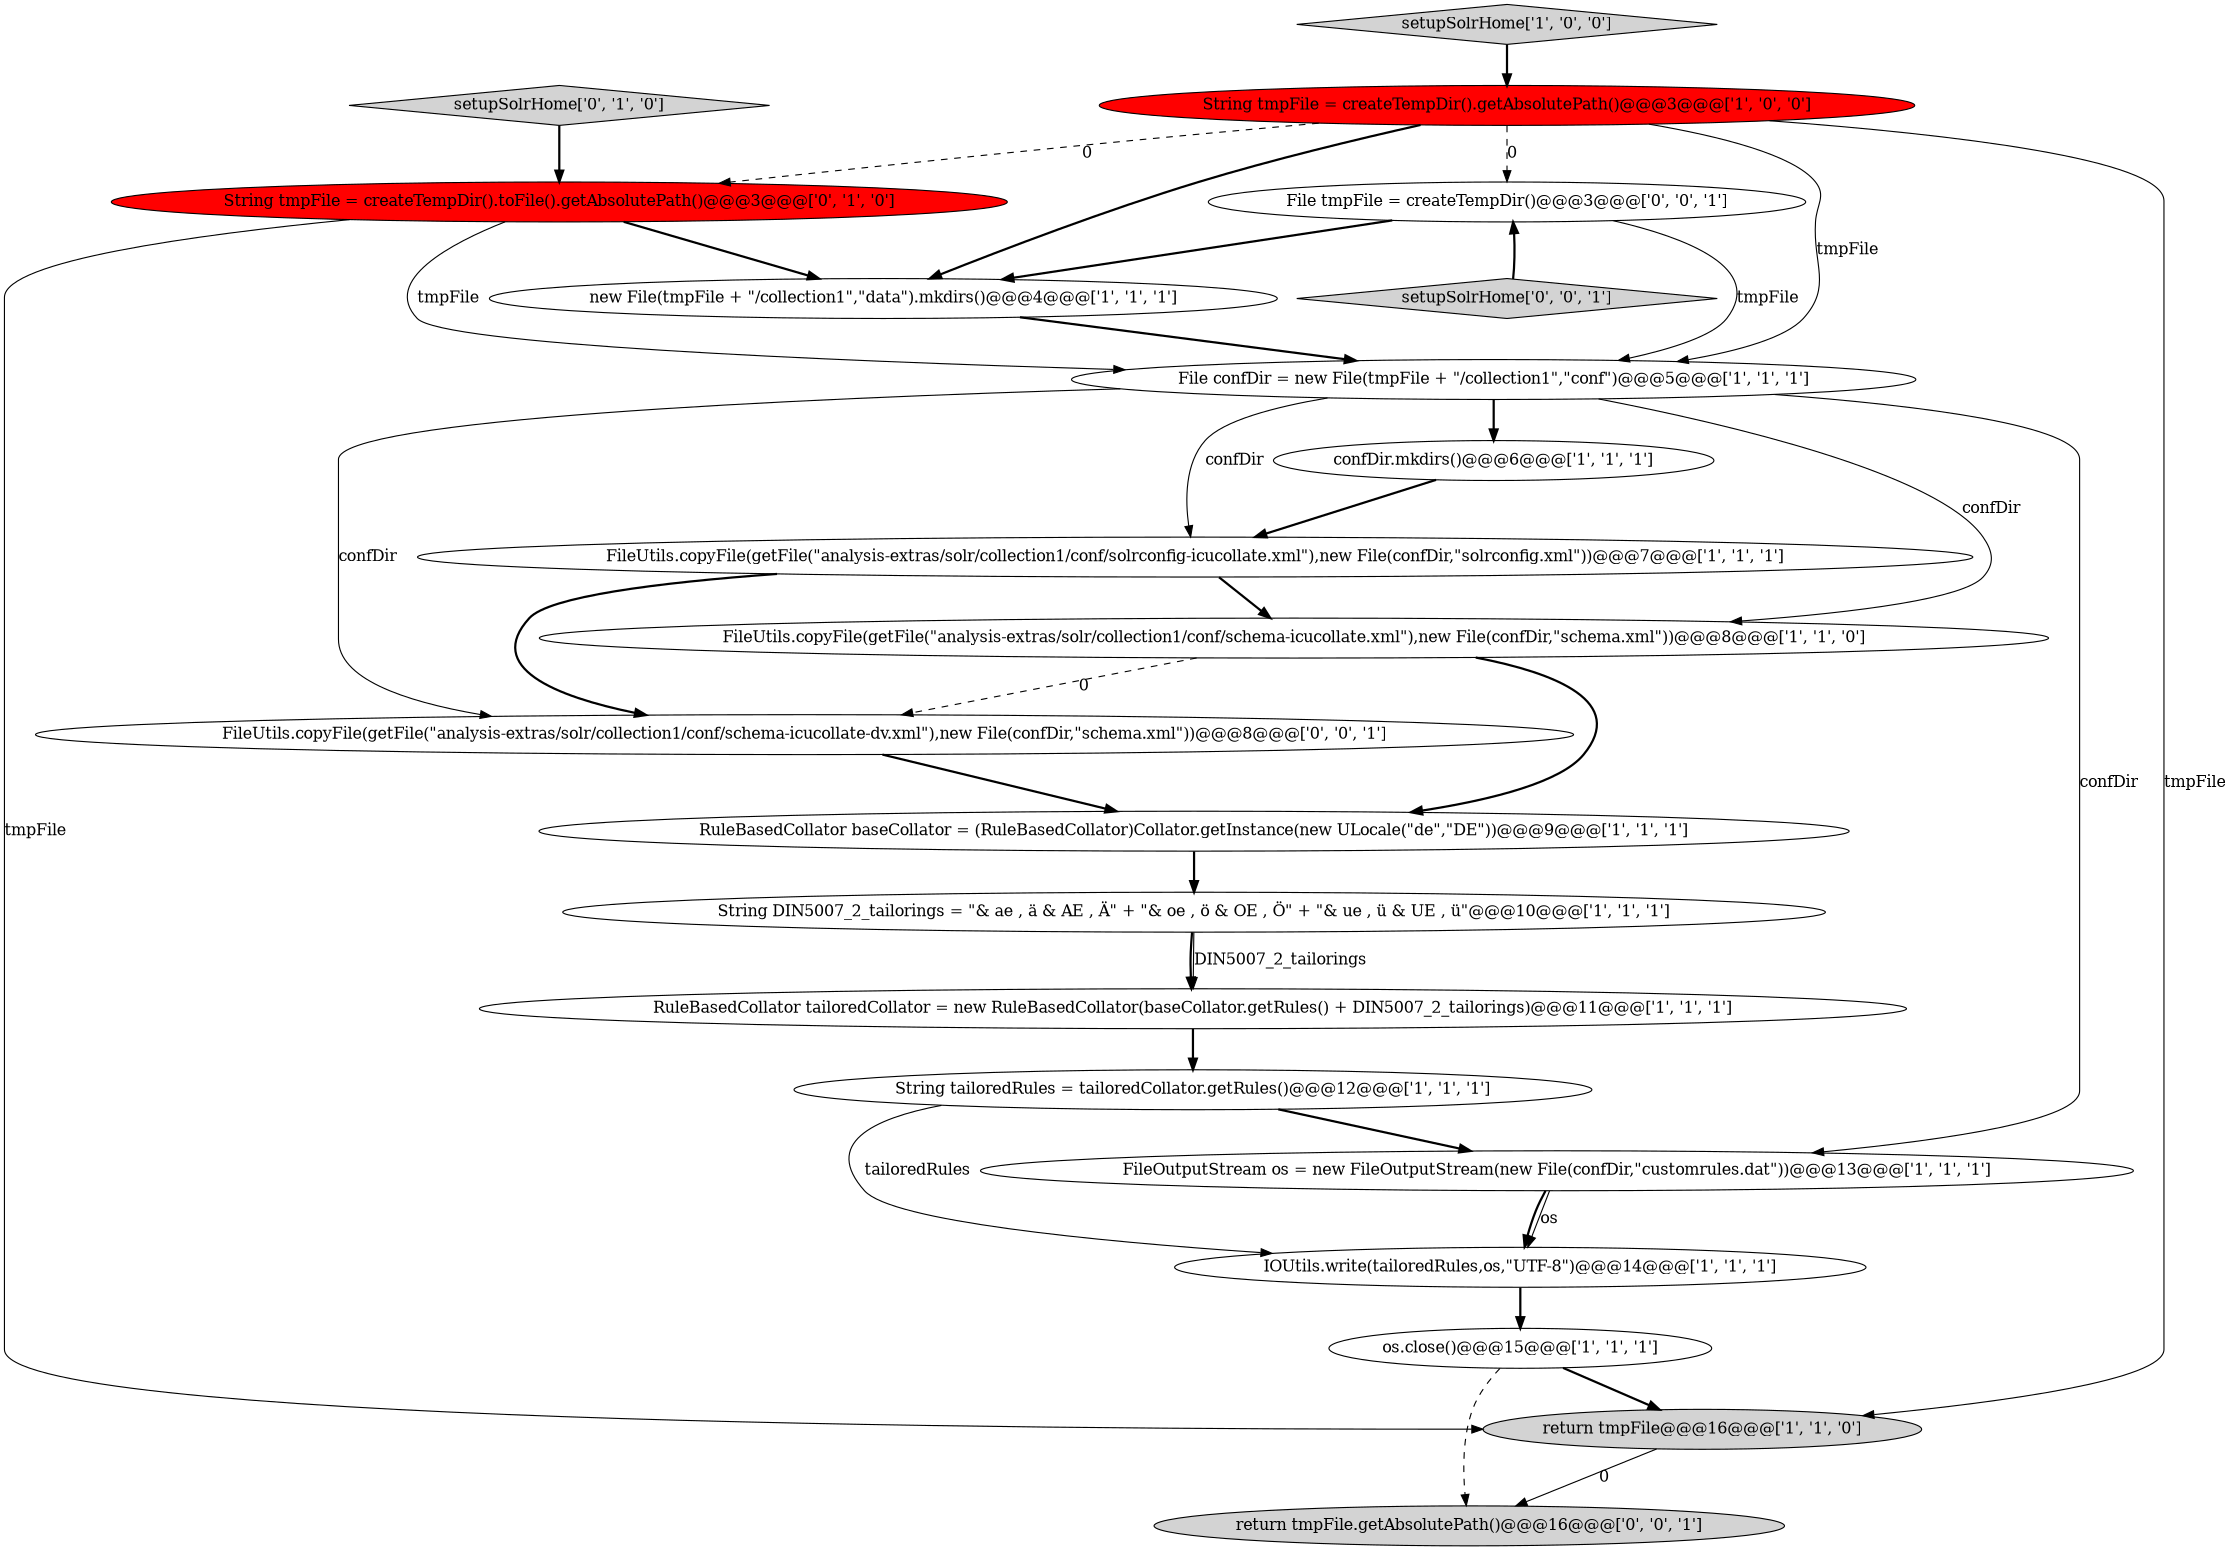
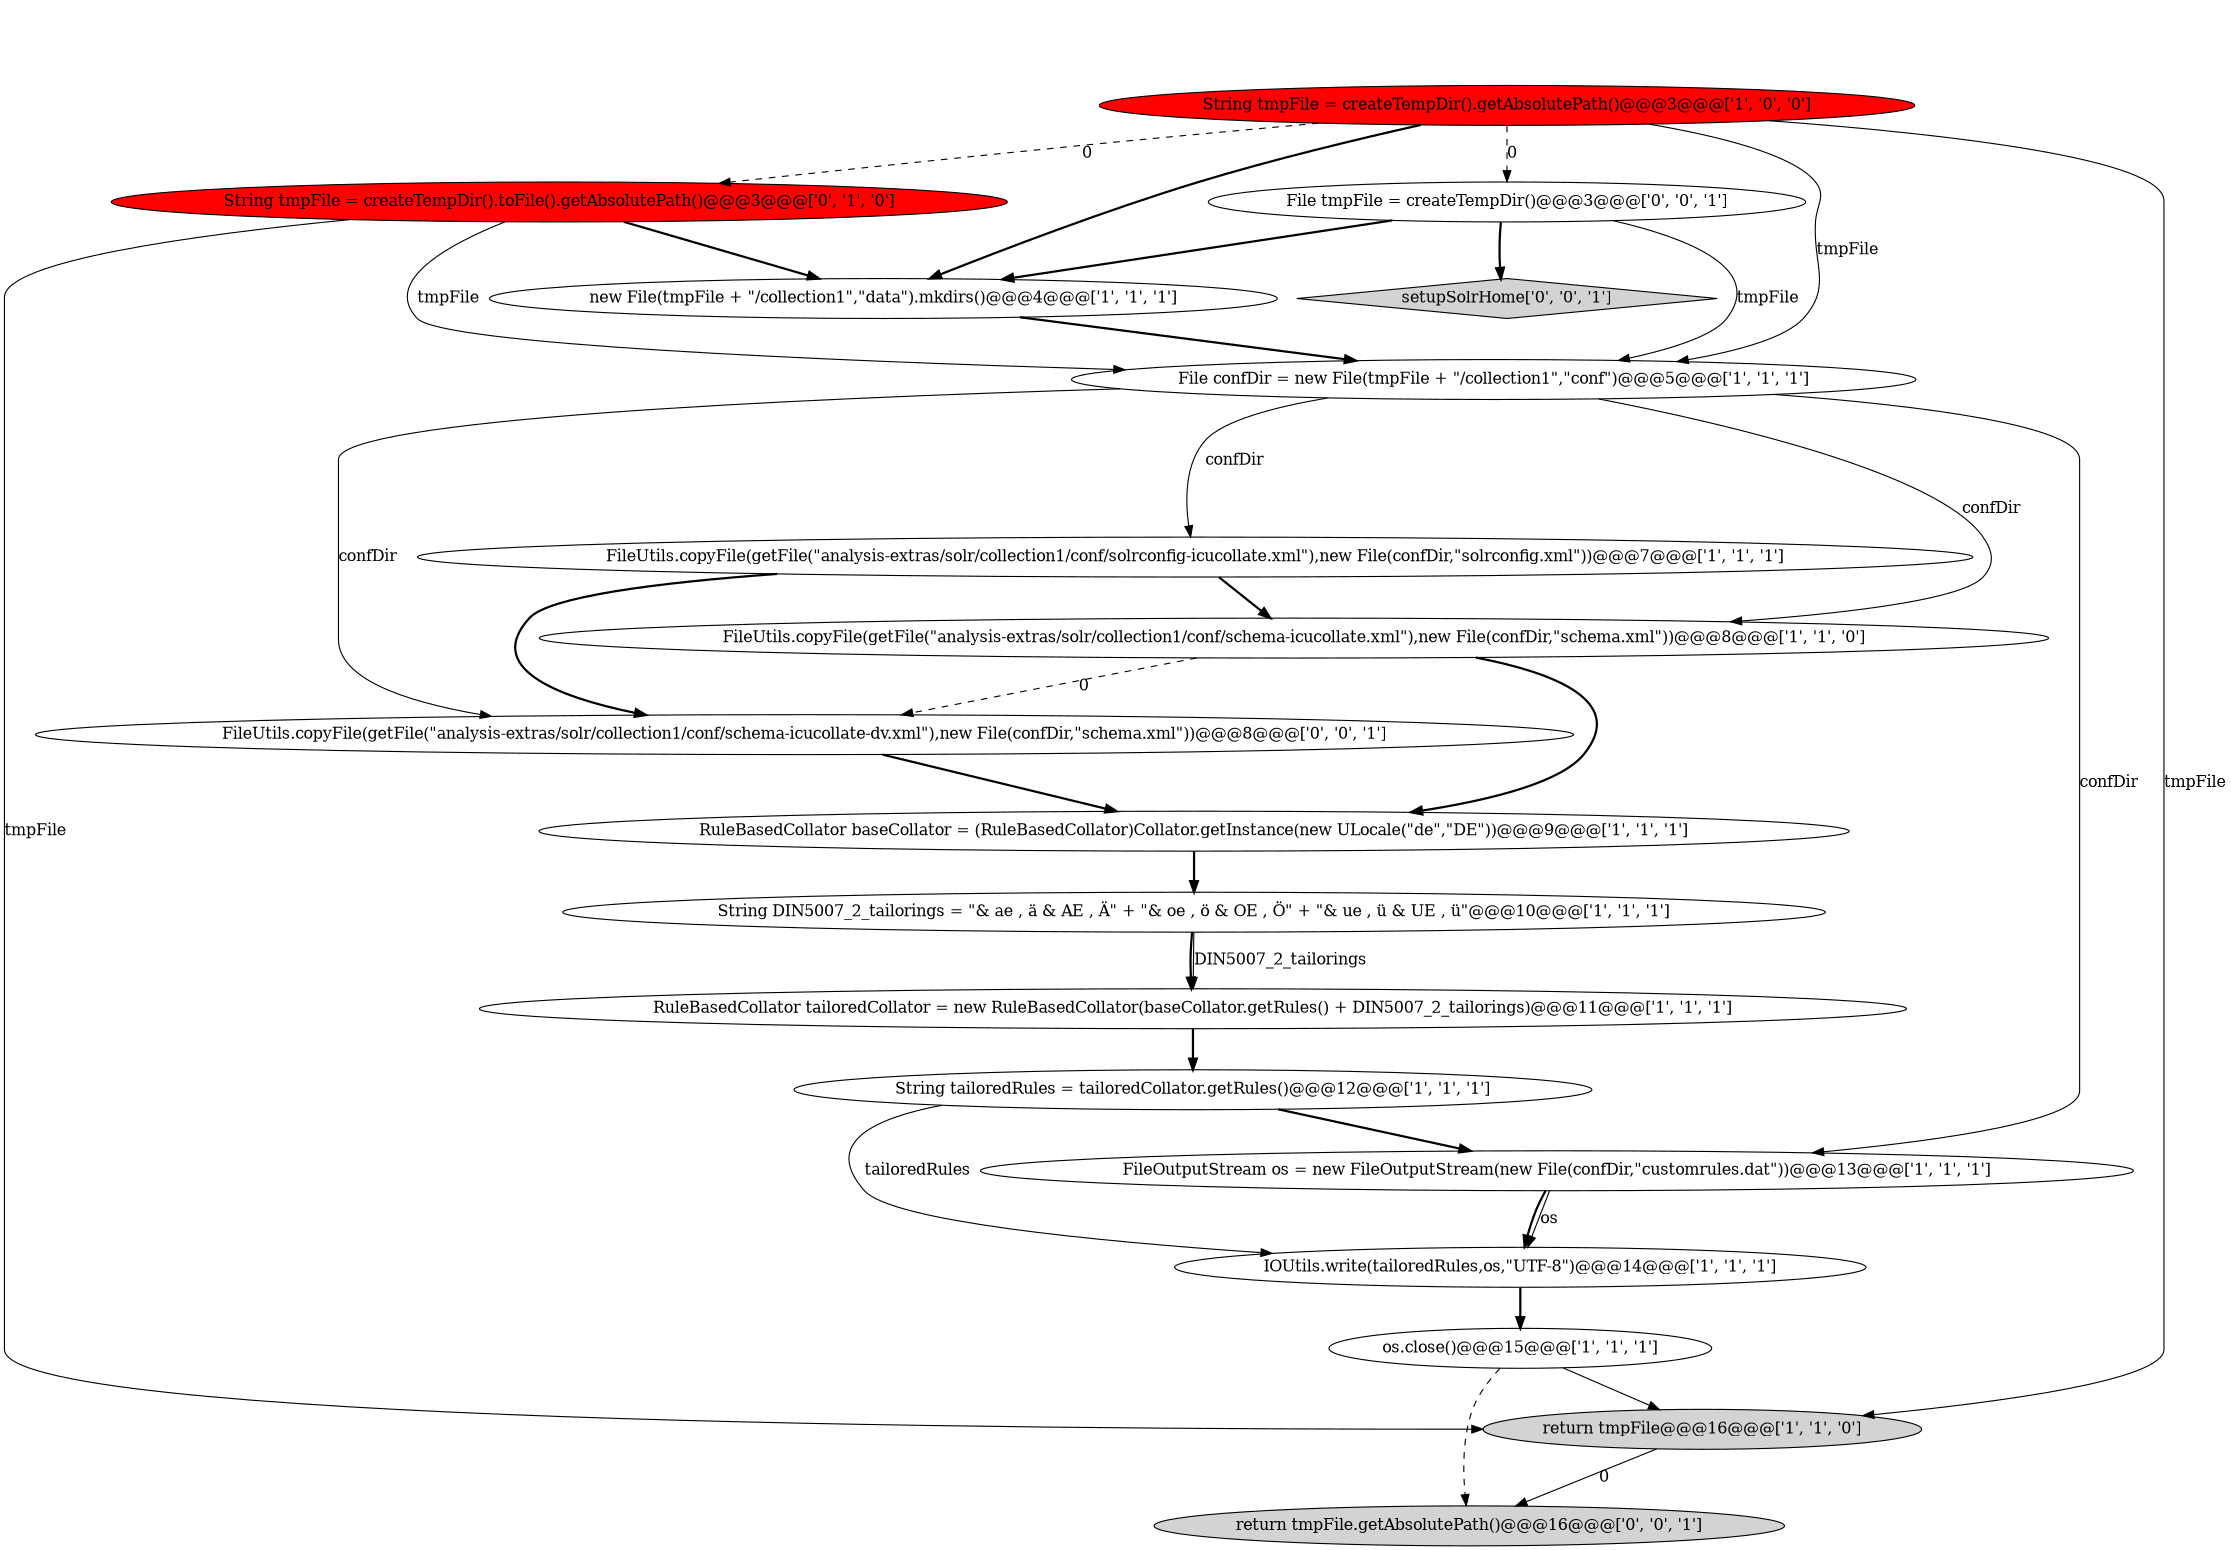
(1507, 24) -> none
(559, 105) -> none
(1514, 256) -> (1500, 245)
(1494, 461) -> none
(1606, 1387) -> (1606, 1387)
